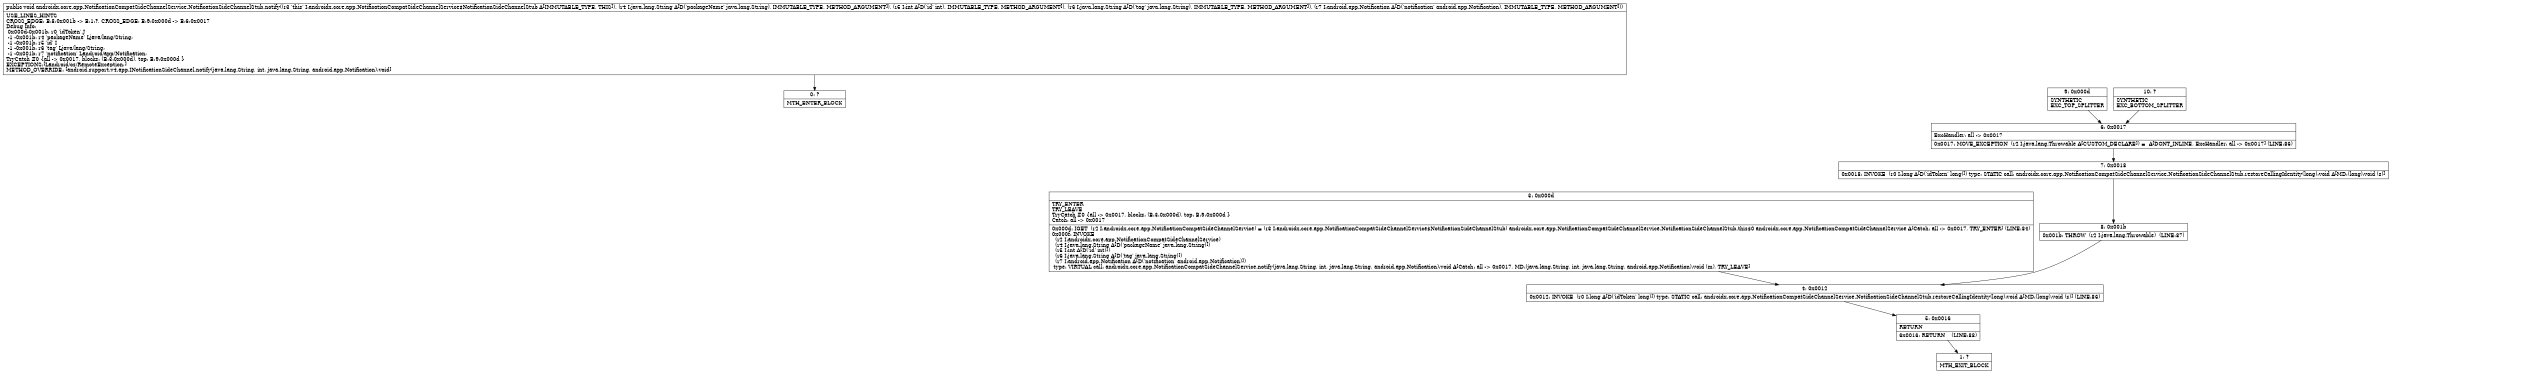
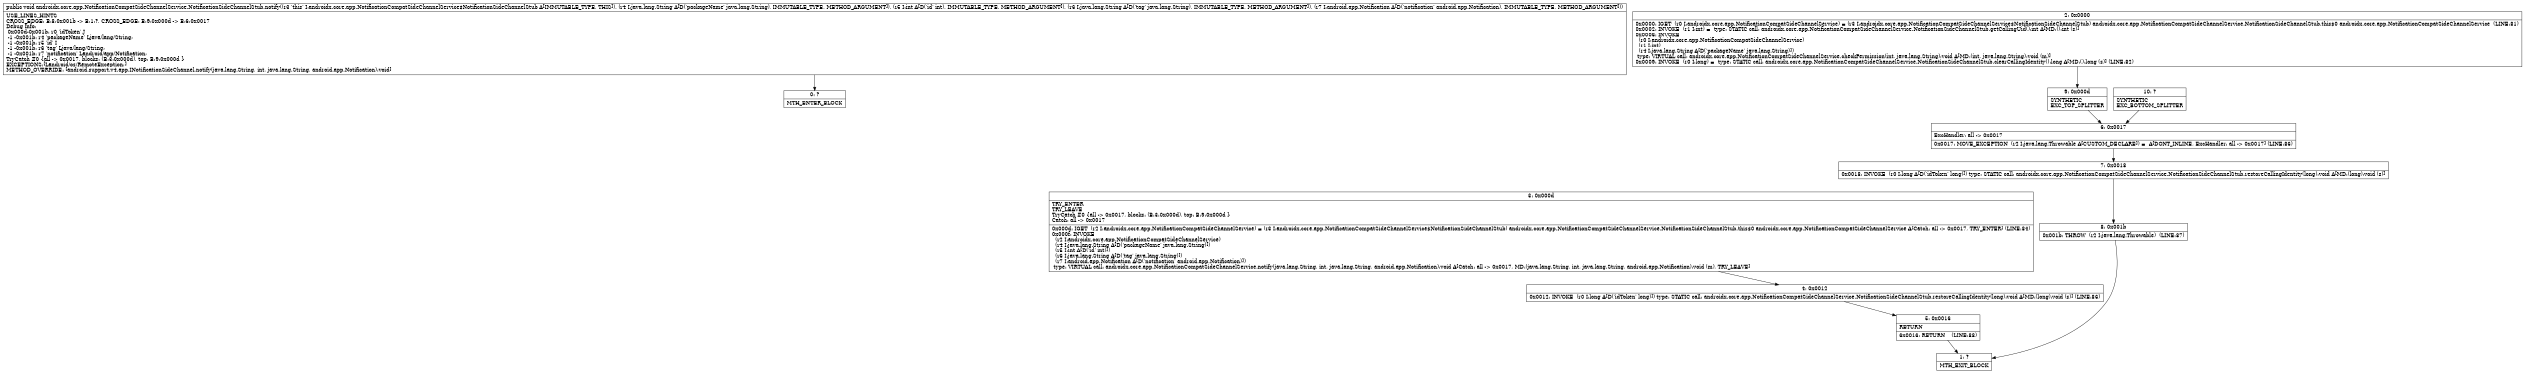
none -> (2077, 39)
(2026, 274) -> (2084, 324)
